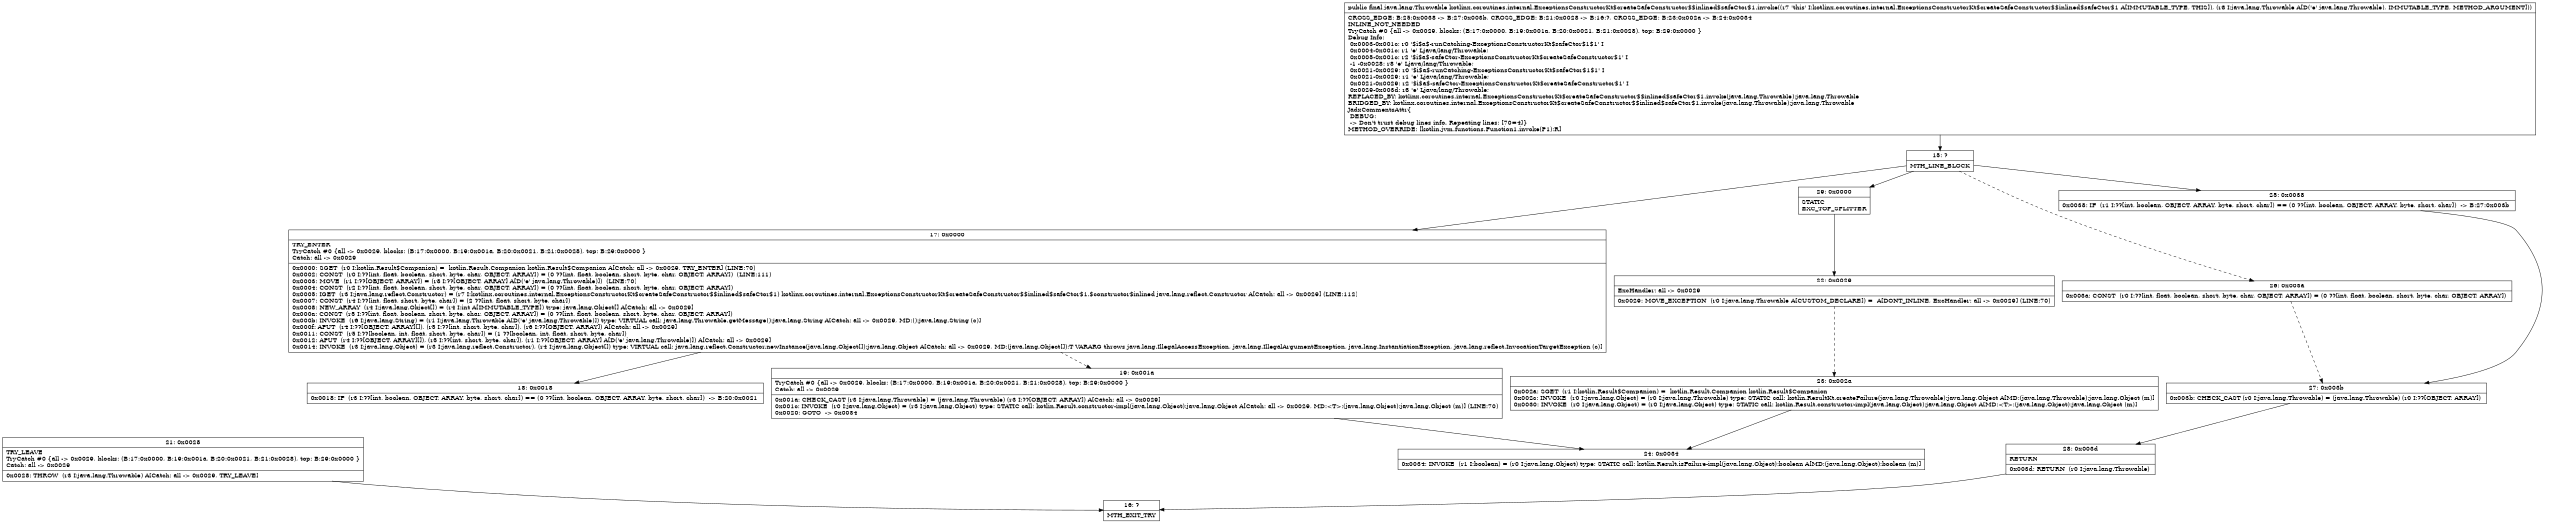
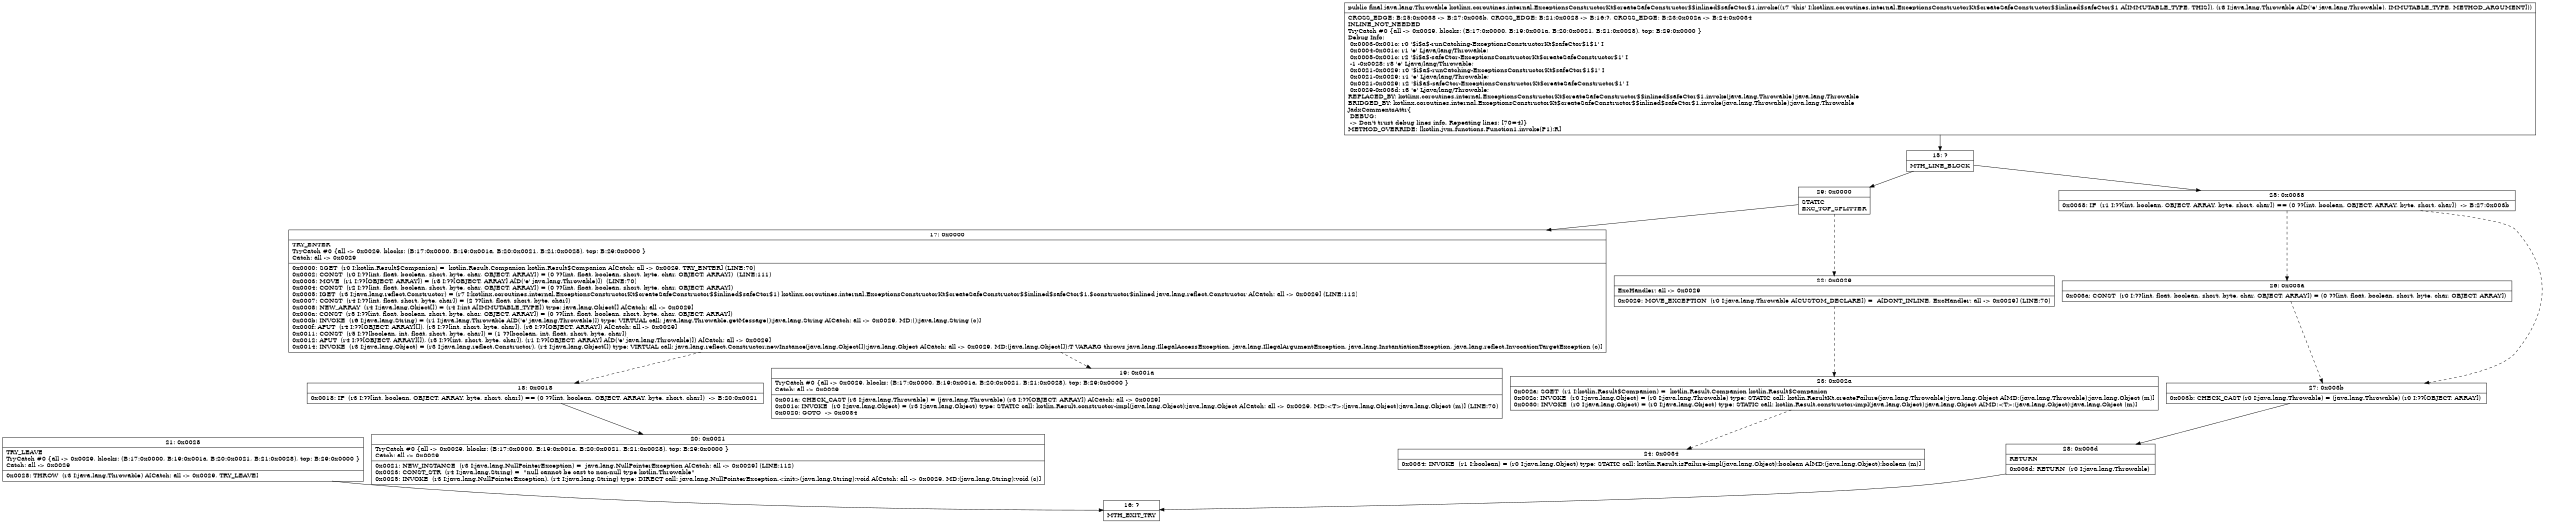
(1662, 198) -> (1675, 217)
(2102, 232) -> (2287, 244)
(1834, 243) -> (1834, 243)
(2542, 289) -> (2542, 289)
(640, 367) -> (640, 367)
(1741, 429) -> (1741, 429)
(1457, 433) -> none
none -> (708, 459)
